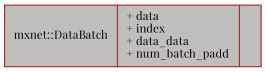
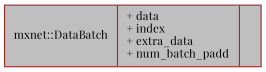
(158, 42) -> (160, 42)
